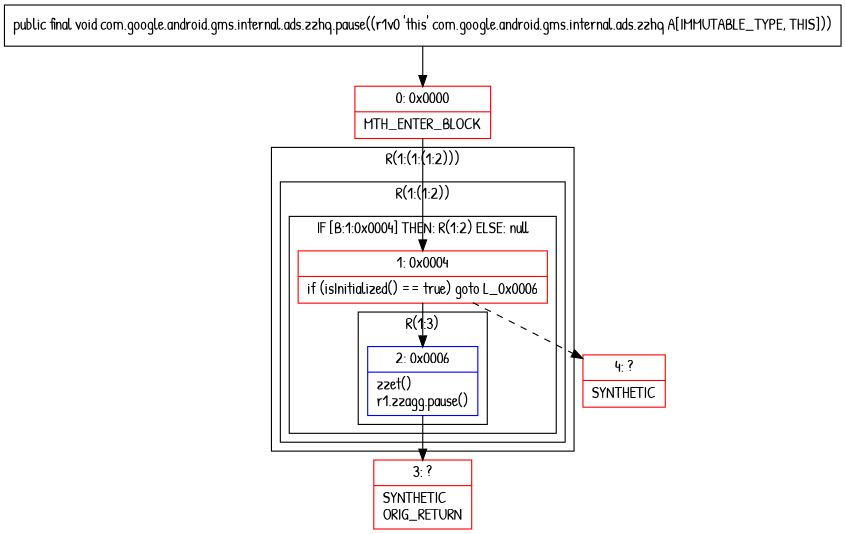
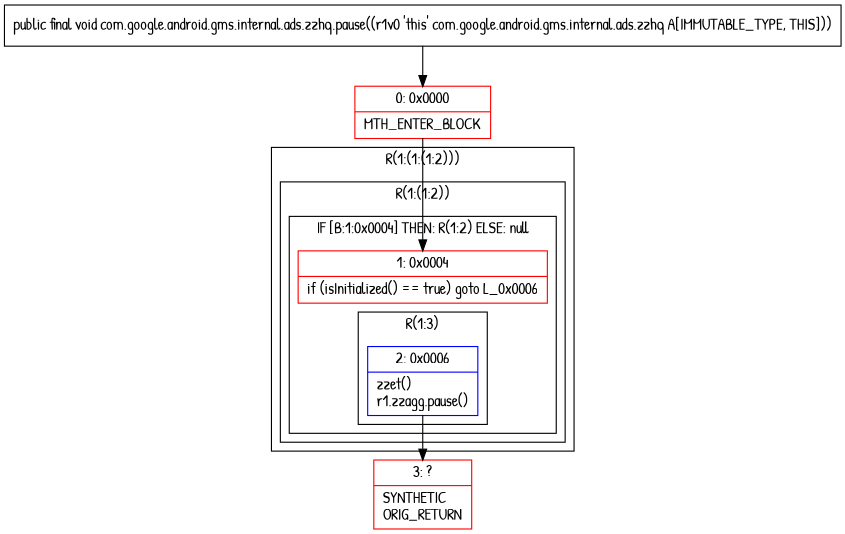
(423, 319) -> none
(624, 381) -> none
